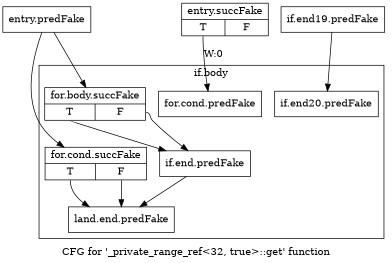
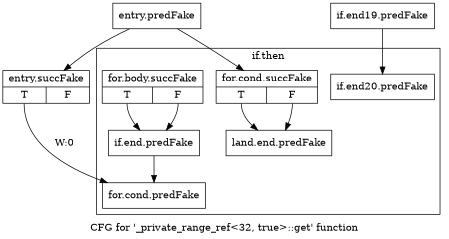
(68, 57) -> (101, 44)
(211, 73) -> (268, 56)
(166, 190) -> (154, 165)
